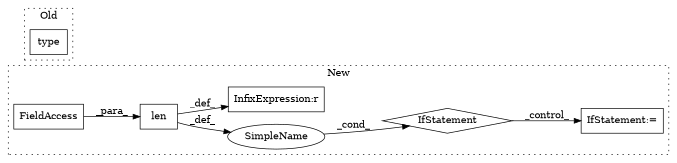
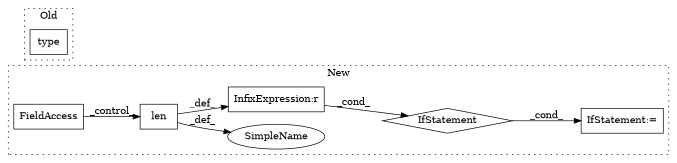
(112, 111) -> (112, 111)
(547, 116) -> (547, 116)
(363, 131) -> (363, 110)
